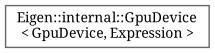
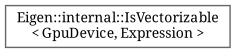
(107, 26) -> (118, 26)
